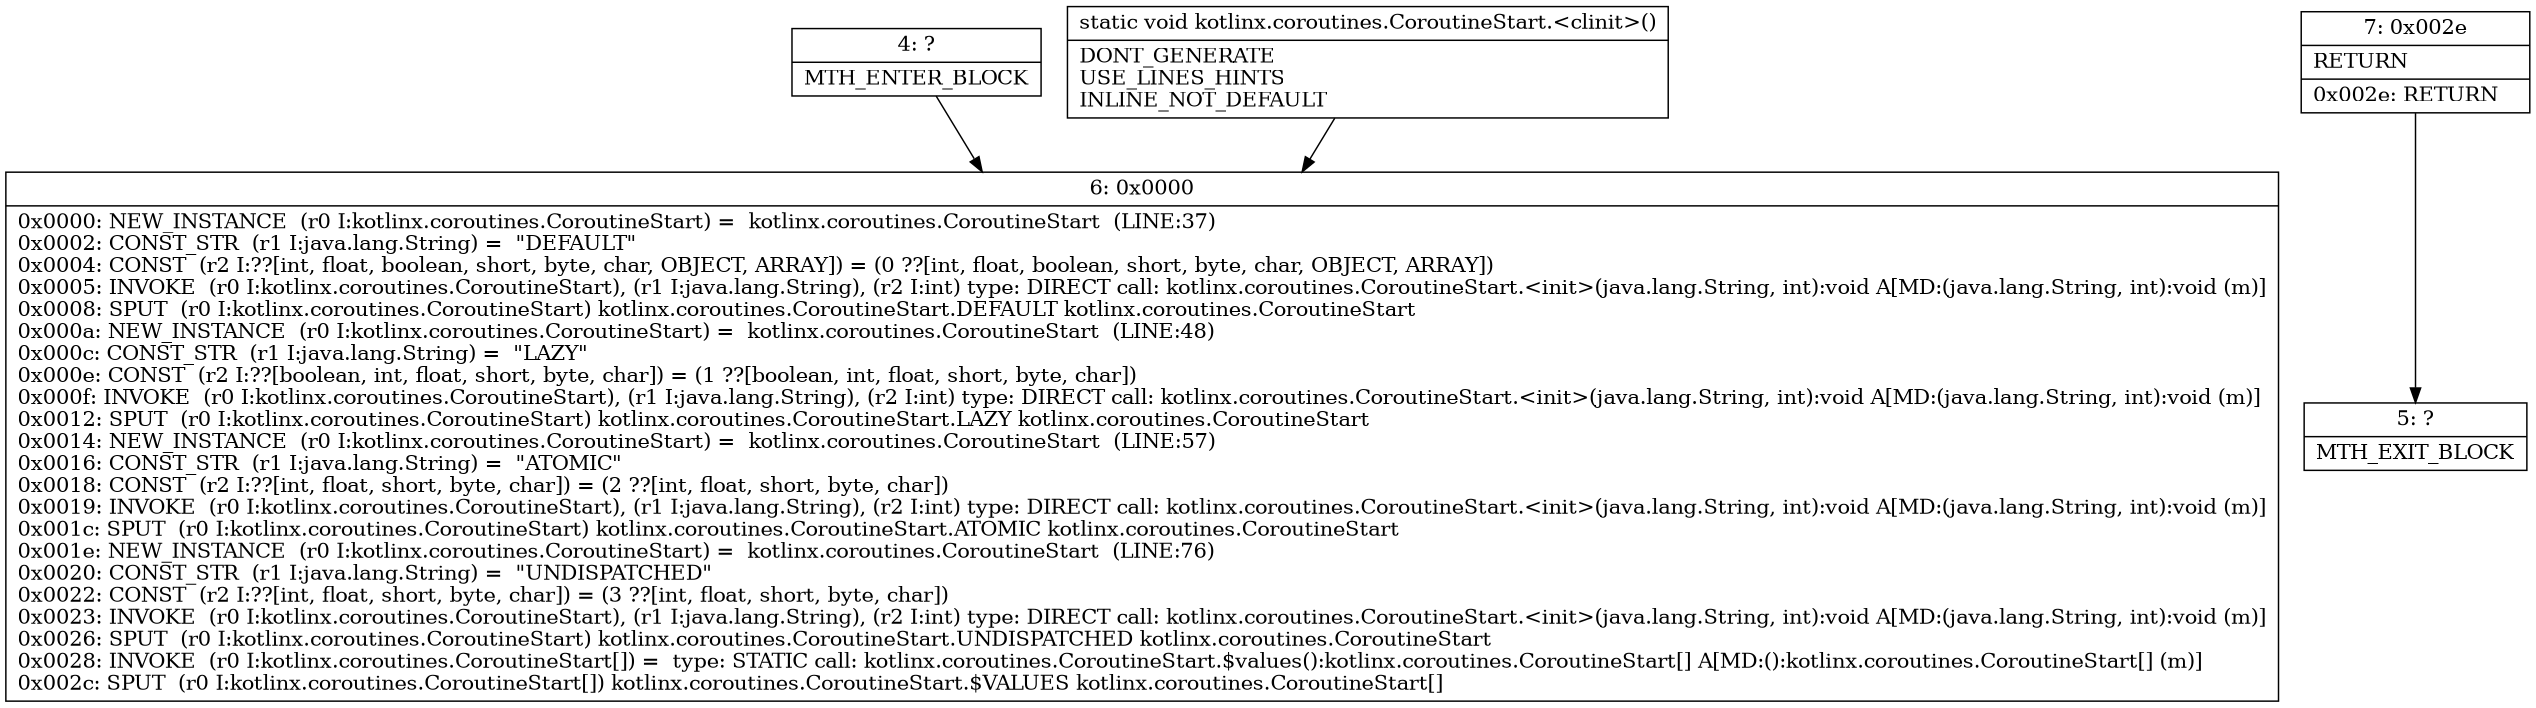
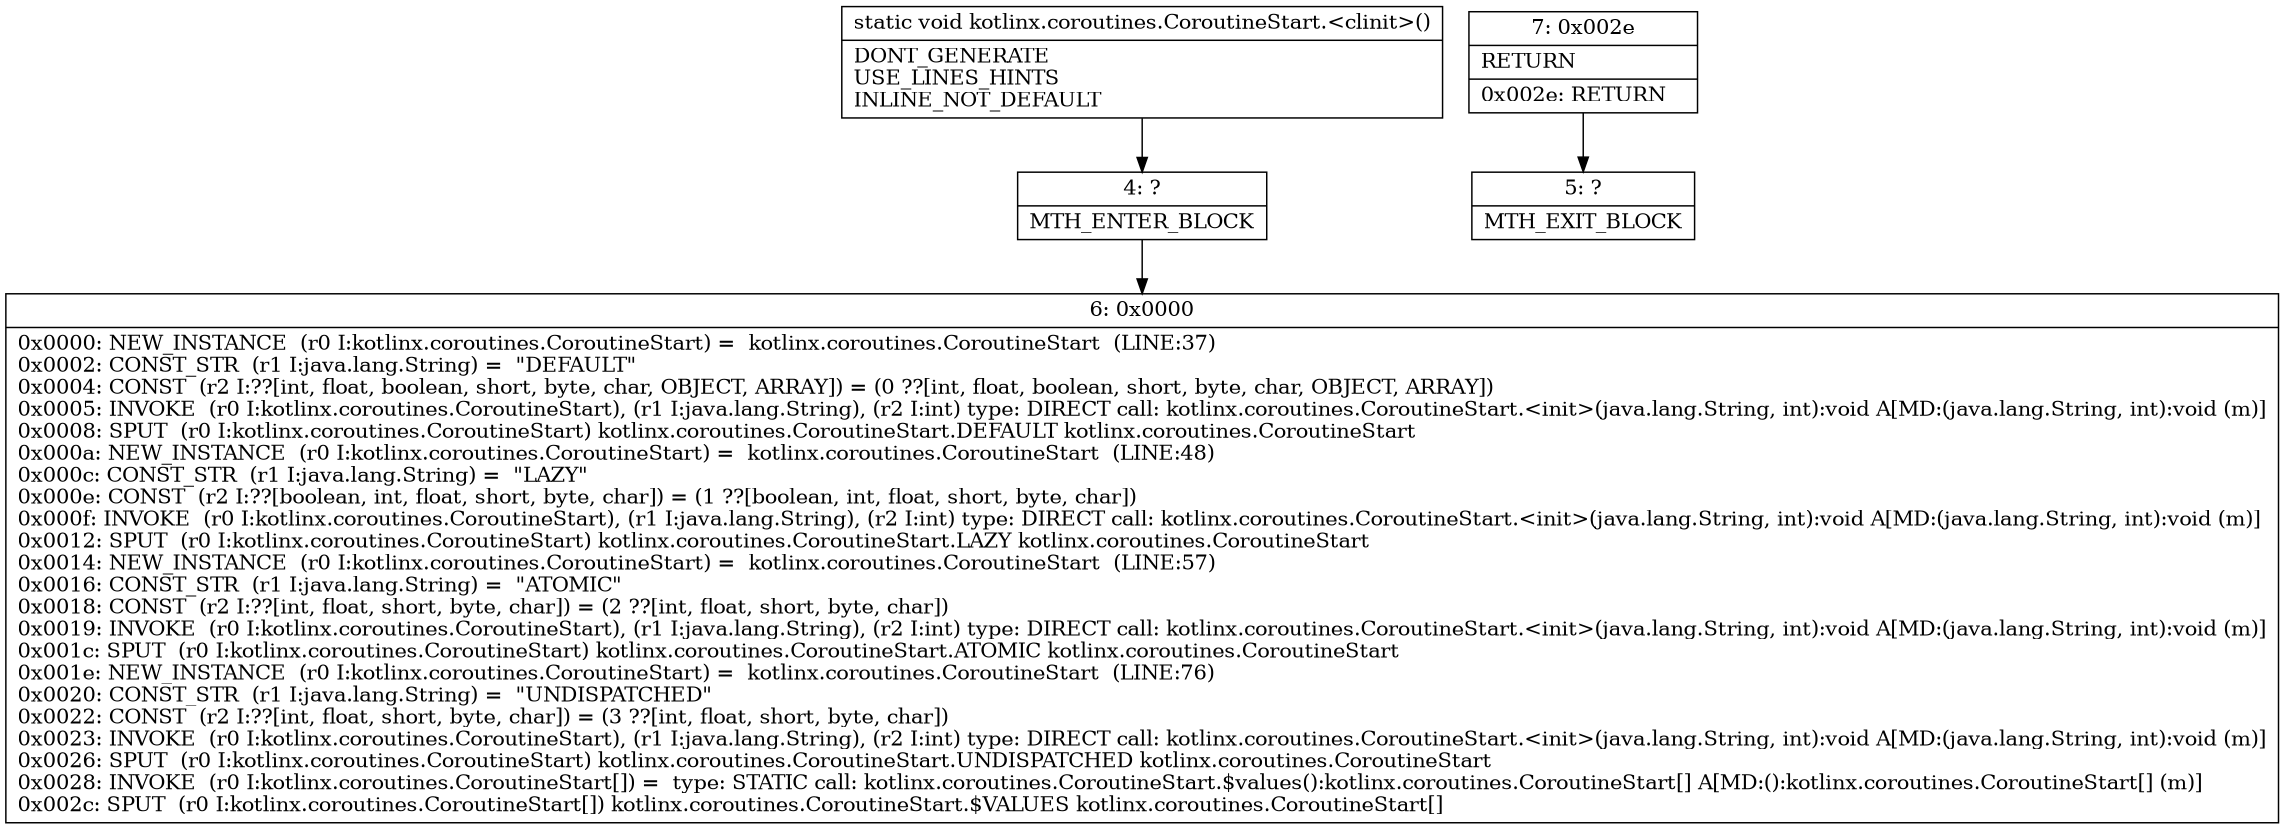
(1322, 139) -> (1142, 138)
